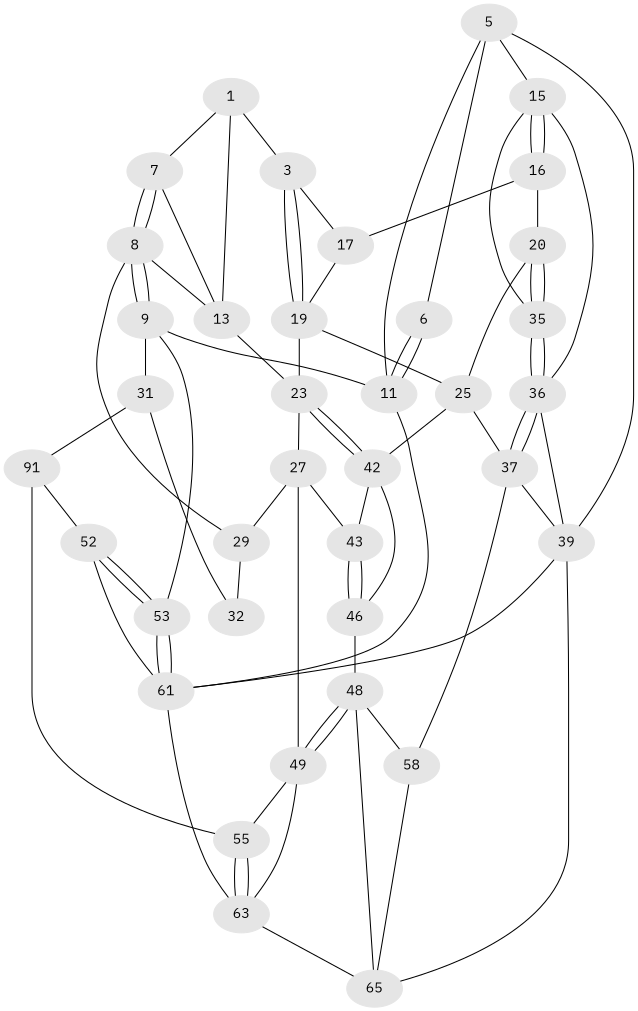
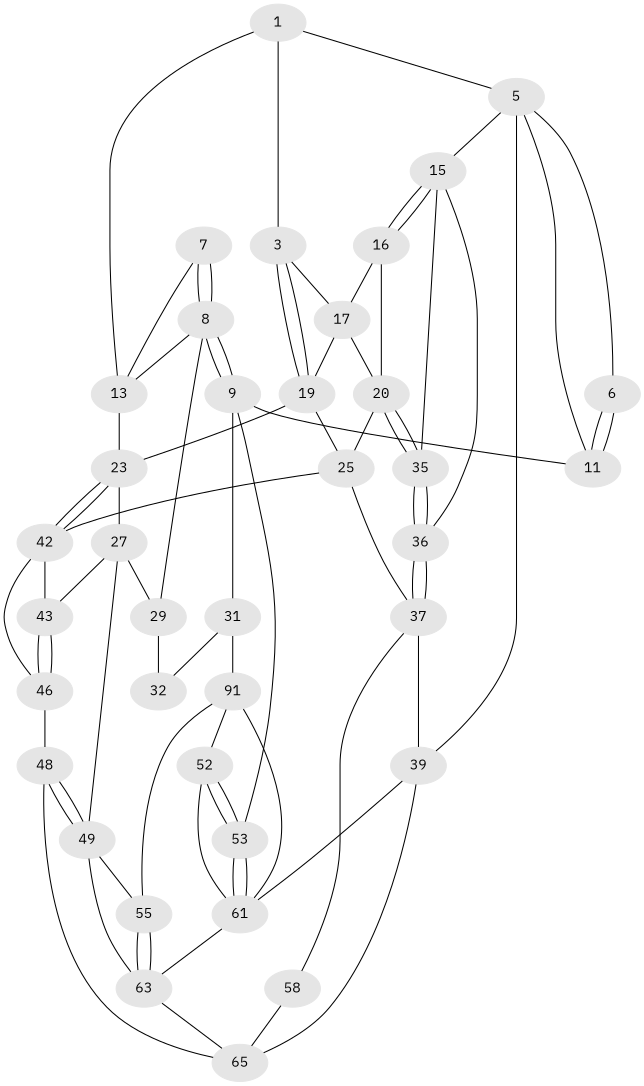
(193, 134) -> (397, 60)
none -> (362, 357)
(552, 468) -> none
(402, 624) -> (280, 803)
(383, 729) -> none
